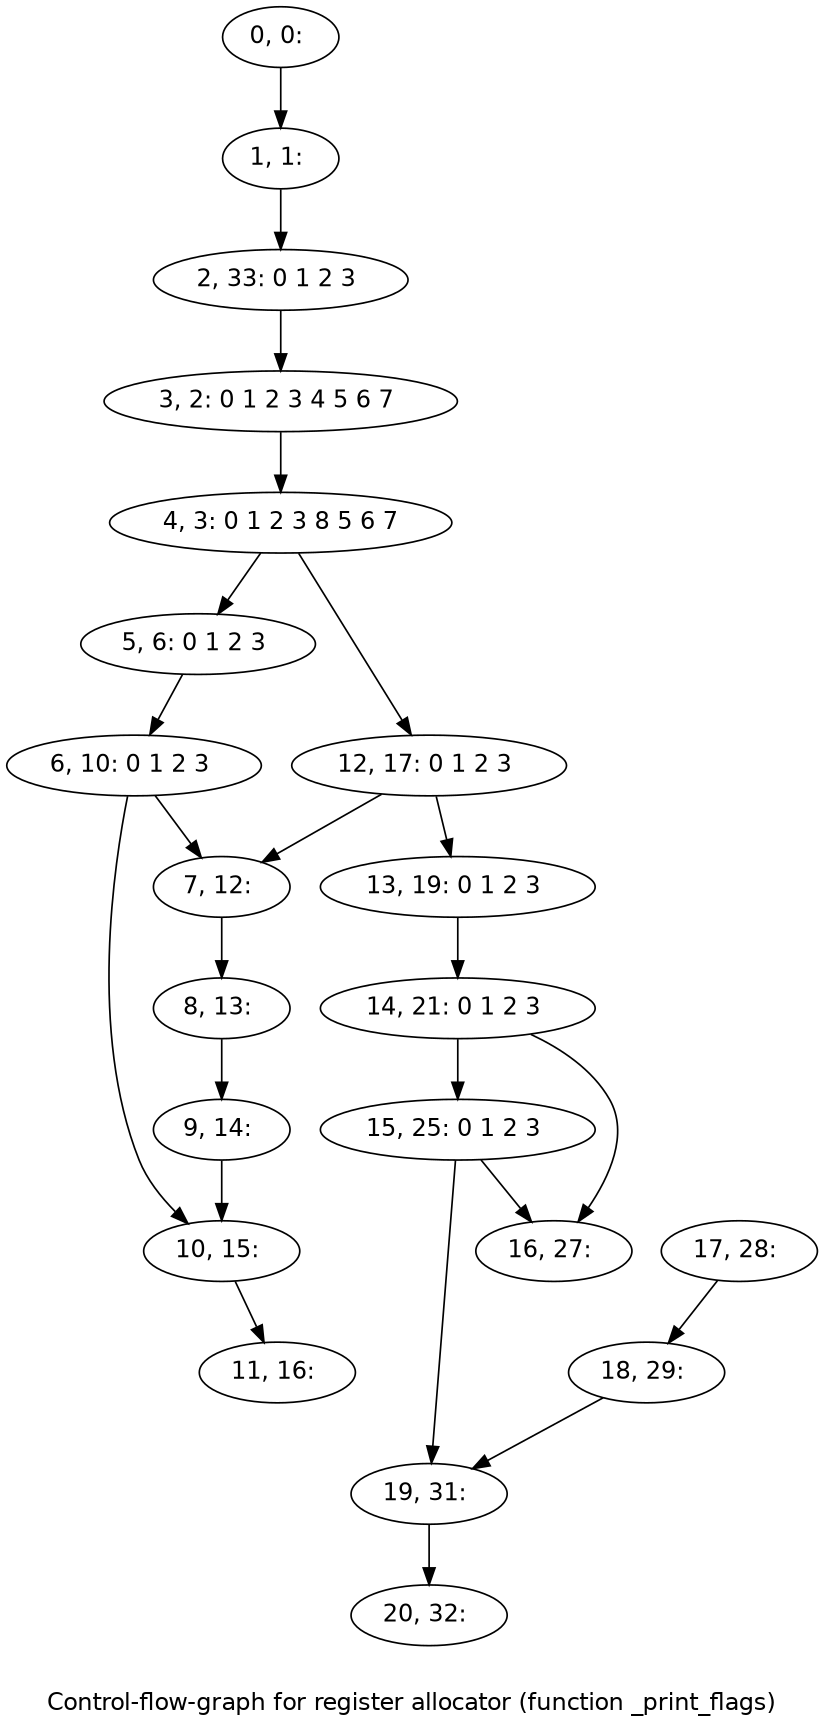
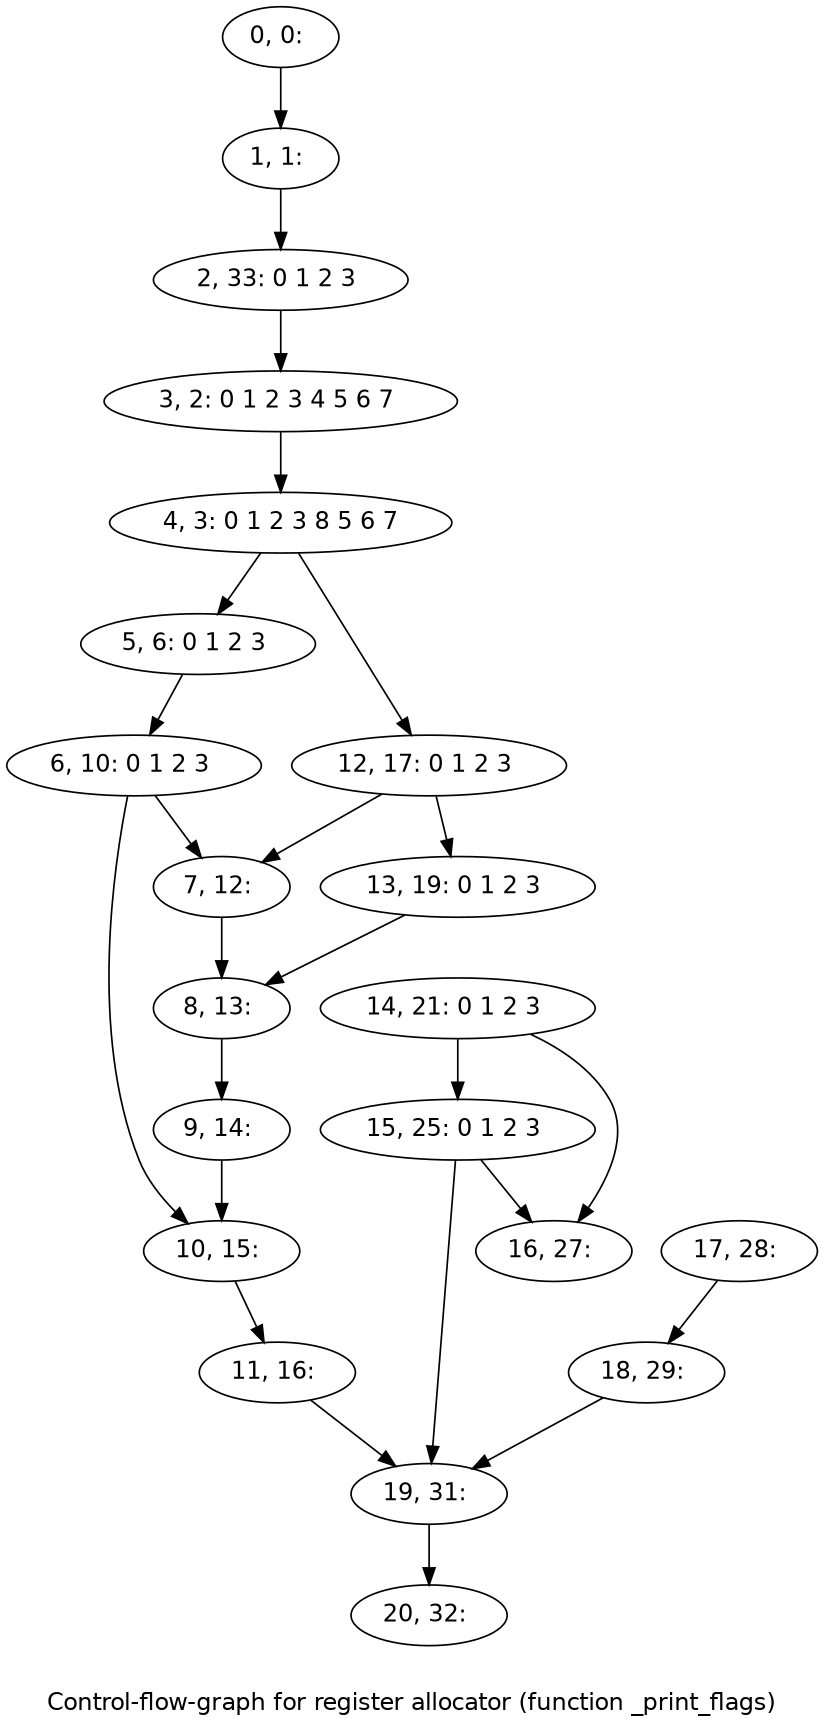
(458, 939) -> (343, 946)
none -> (346, 1428)
